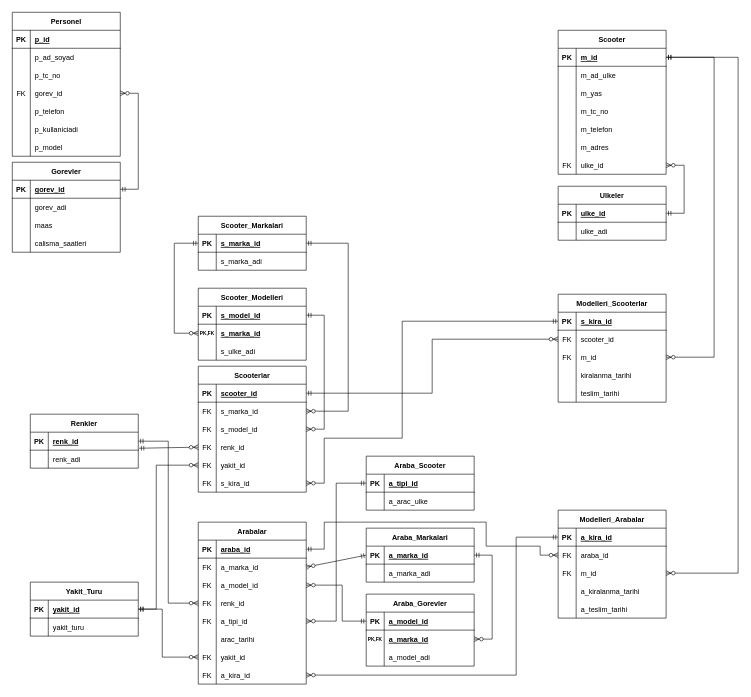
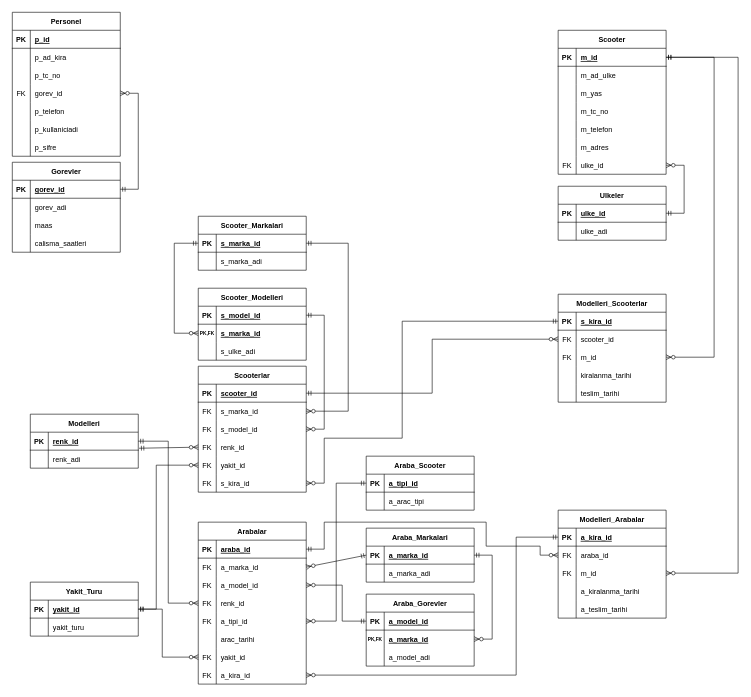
(55, 58) -> (52, 58)
(48, 148) -> (48, 148)
(84, 424) -> (84, 424)
(410, 502) -> (409, 502)
